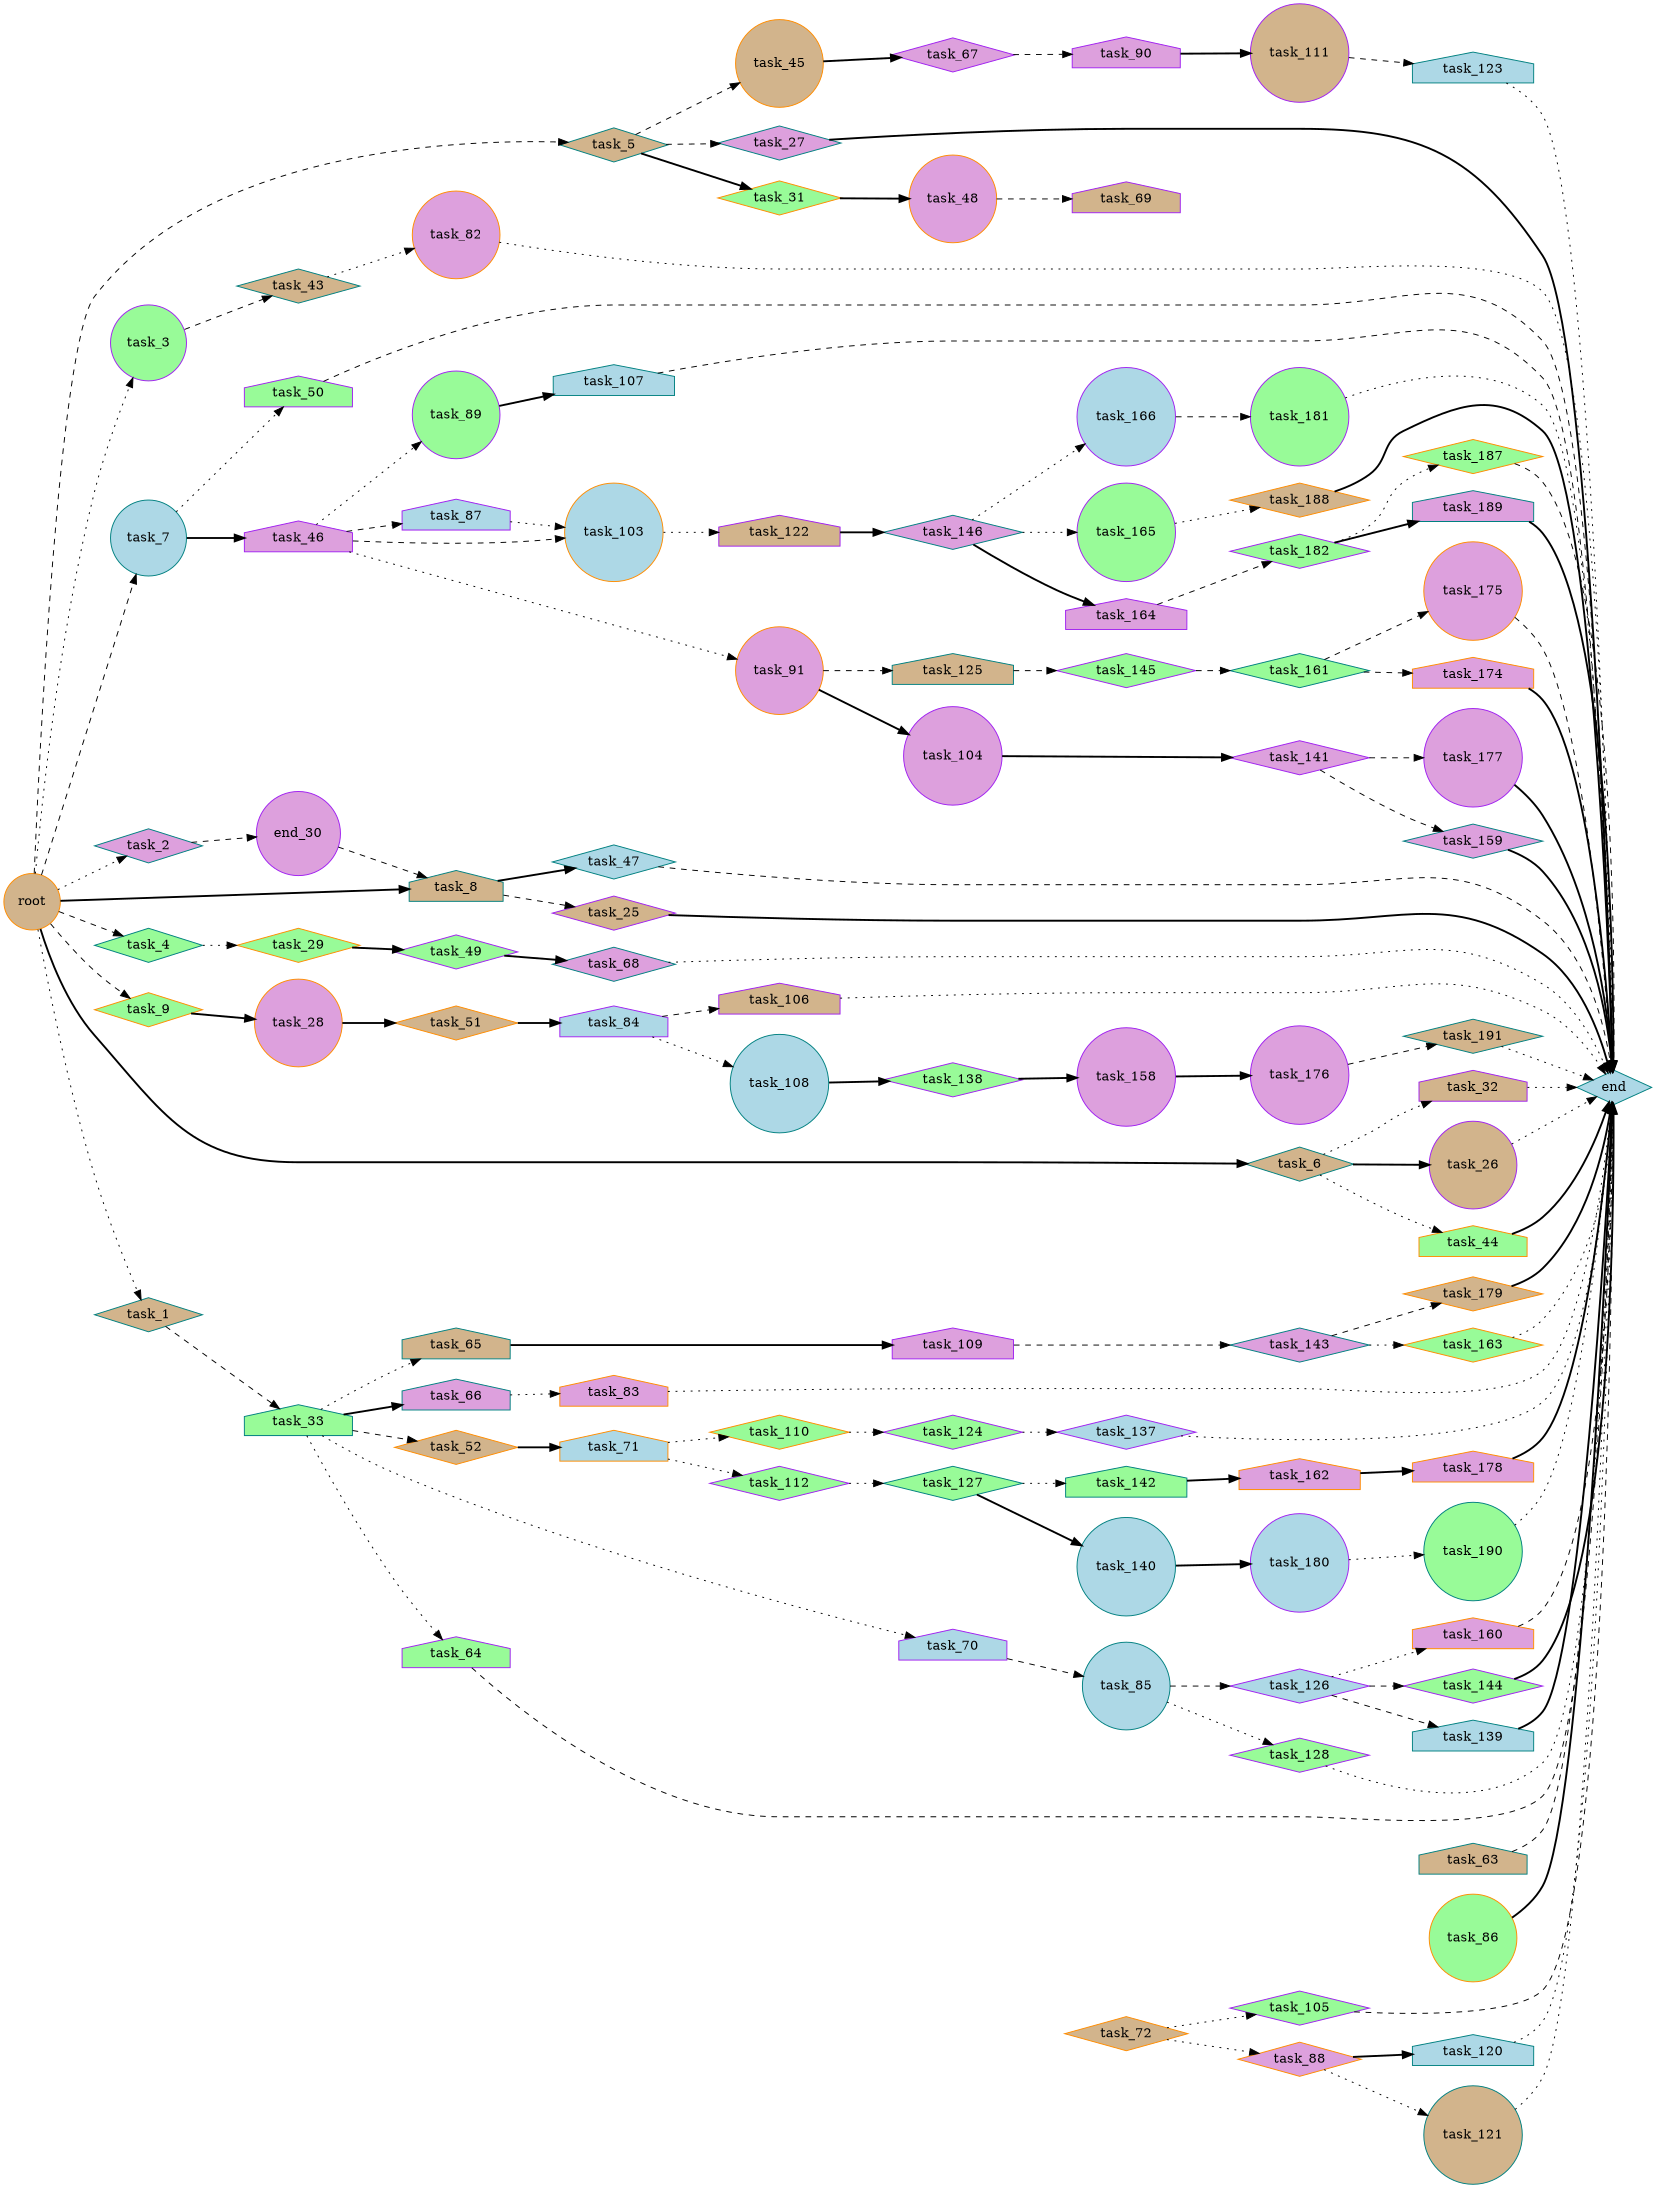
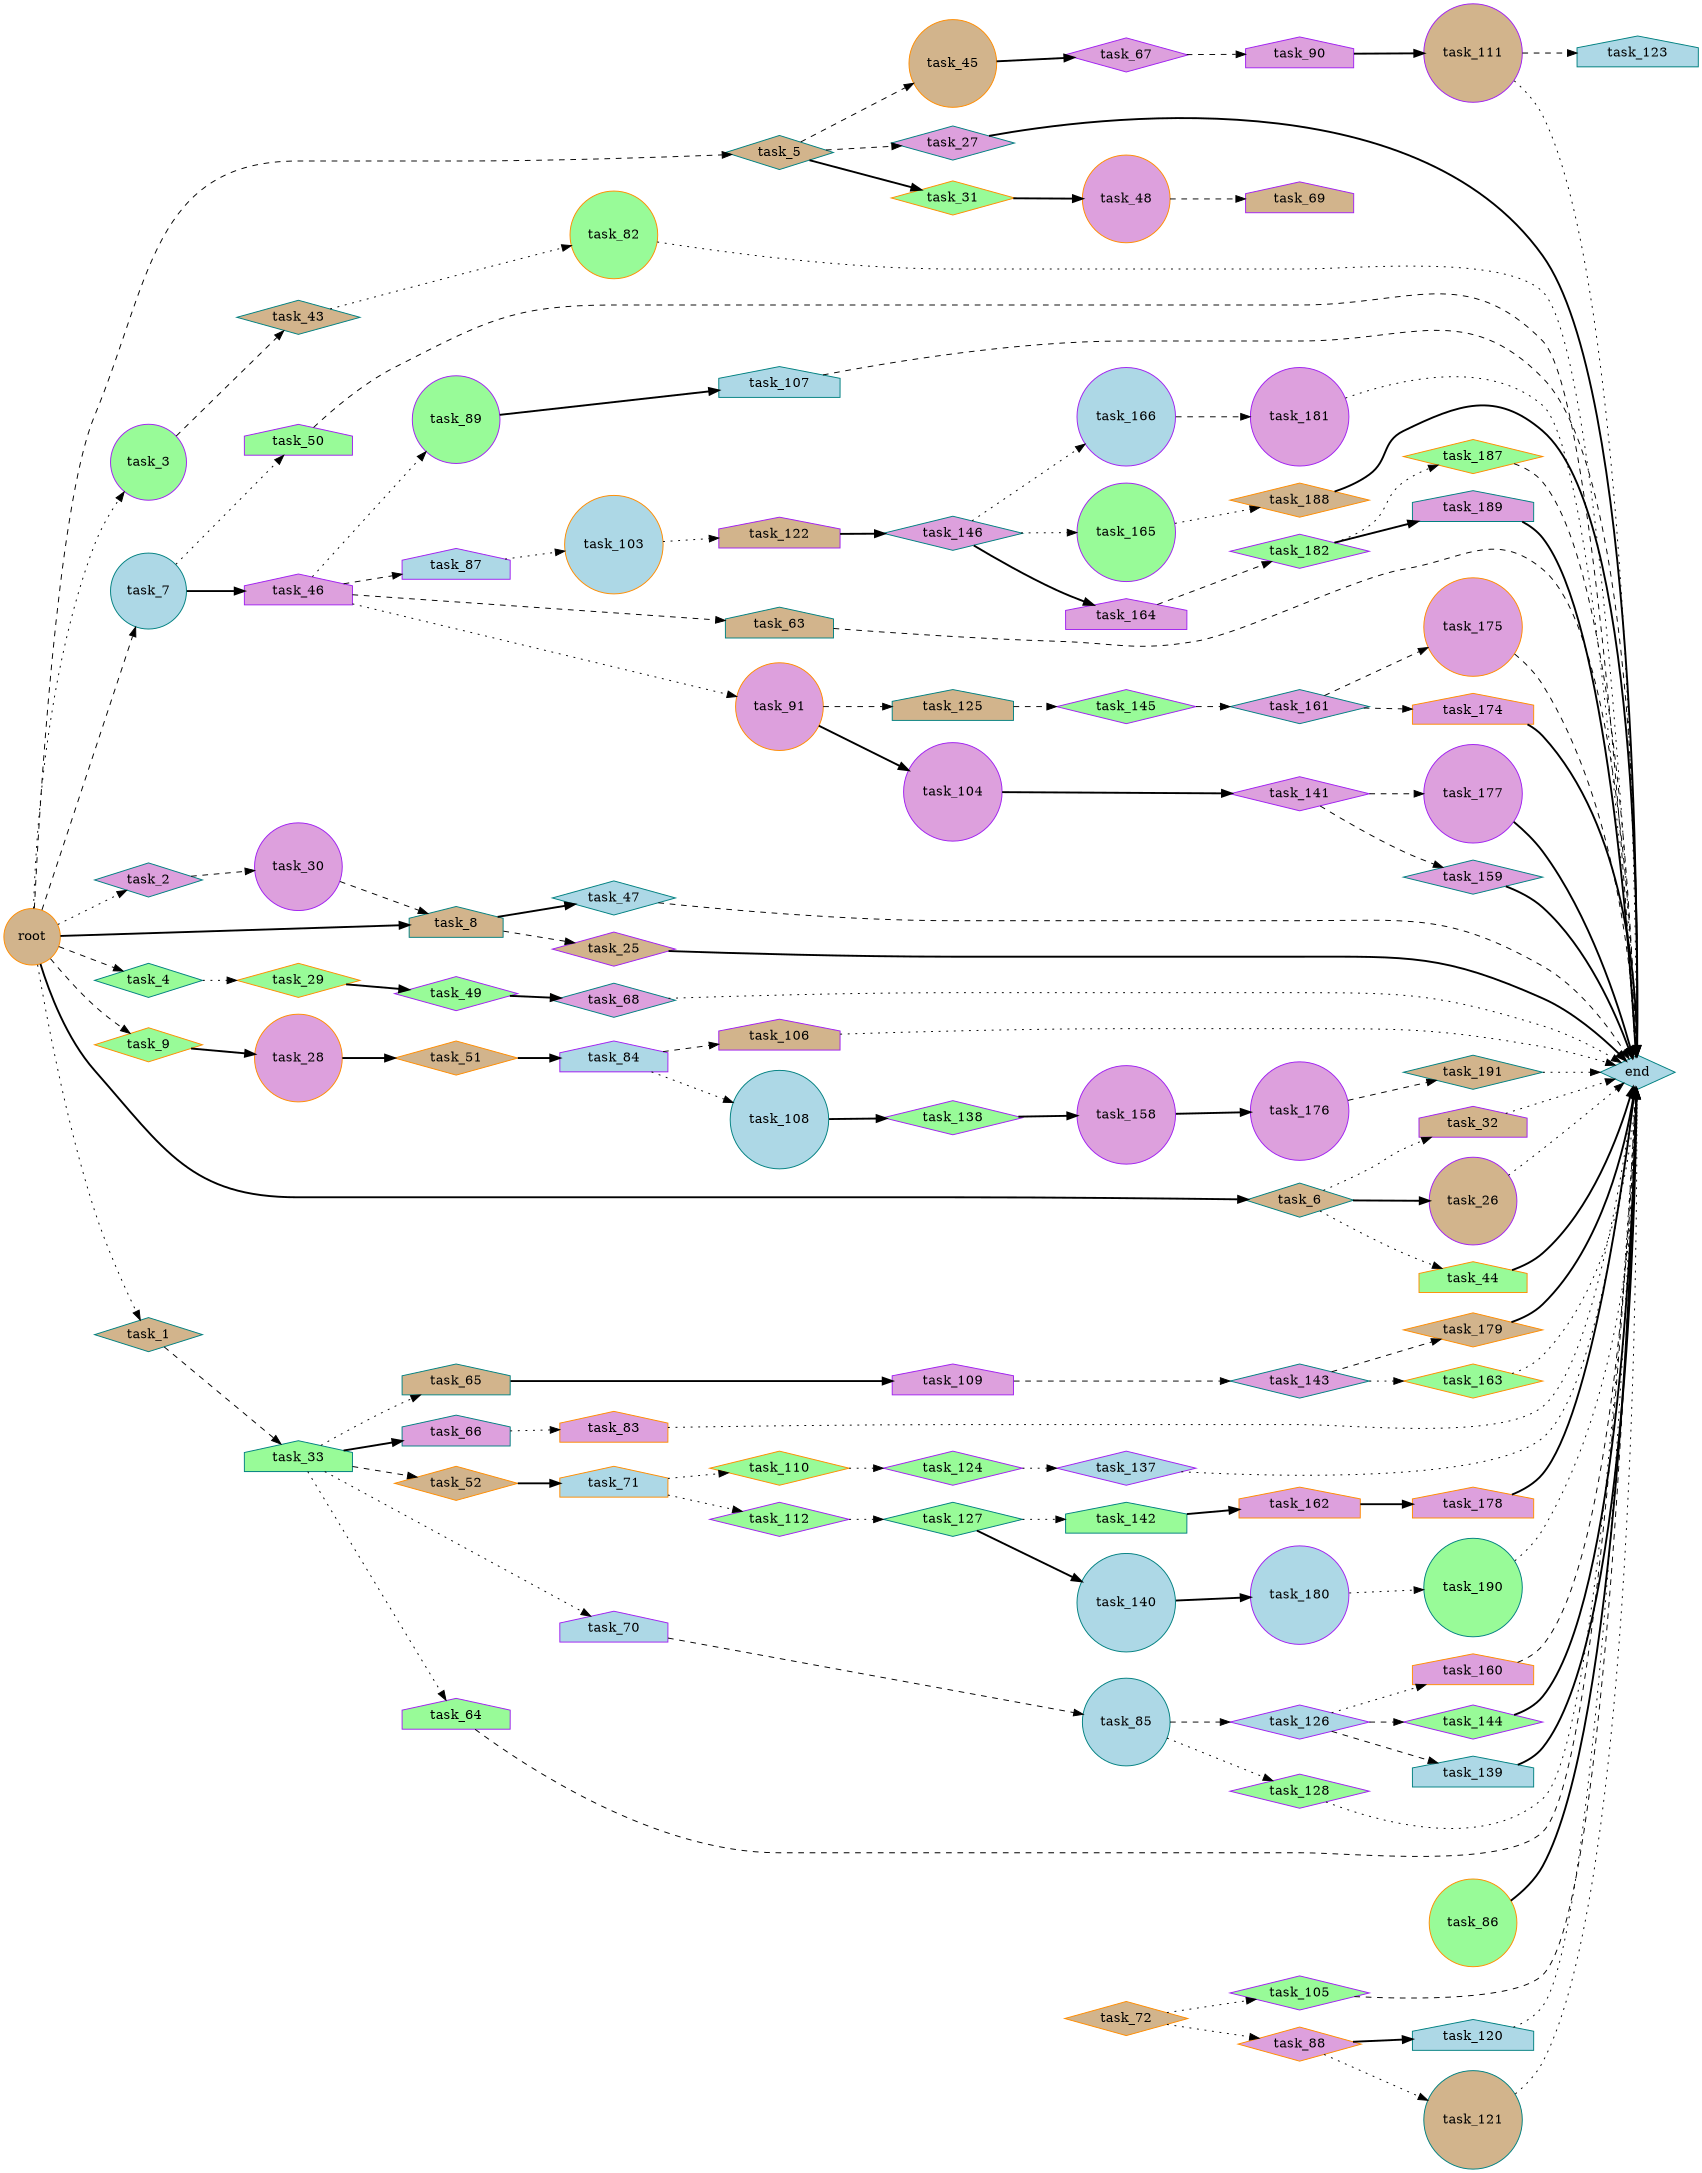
(456, 235) -> (614, 235)
(1300, 417) -> (1300, 417)
(1588, 462) -> (1610, 456)
(454, 543) -> (534, 607)
(1300, 671) -> (1300, 707)
(298, 834) -> (298, 867)
